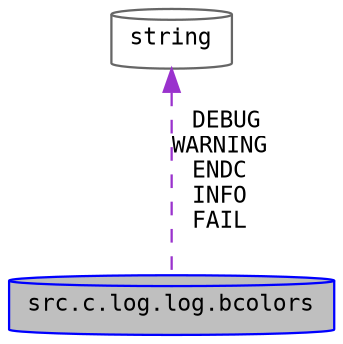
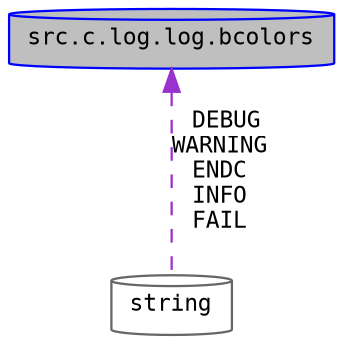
(172, 184) -> (172, 184)
